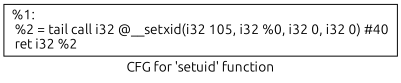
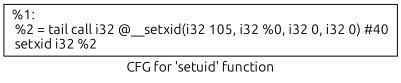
(45, 44) -> (55, 44)
